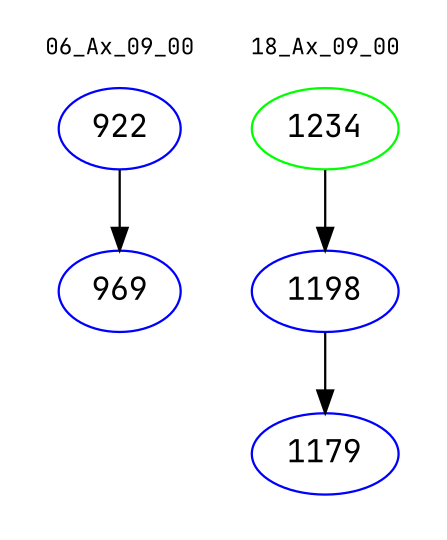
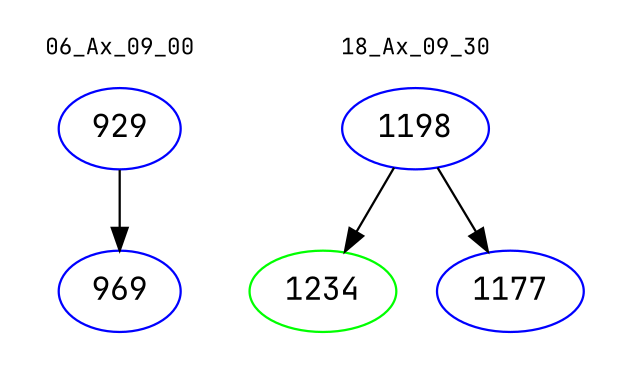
(326, 49) -> (417, 49)
(120, 129) -> (120, 129)
(325, 199) -> (375, 200)
(325, 454) -> (510, 291)
